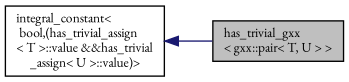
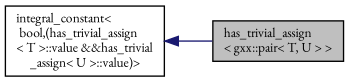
(278, 41) -> (278, 41)
